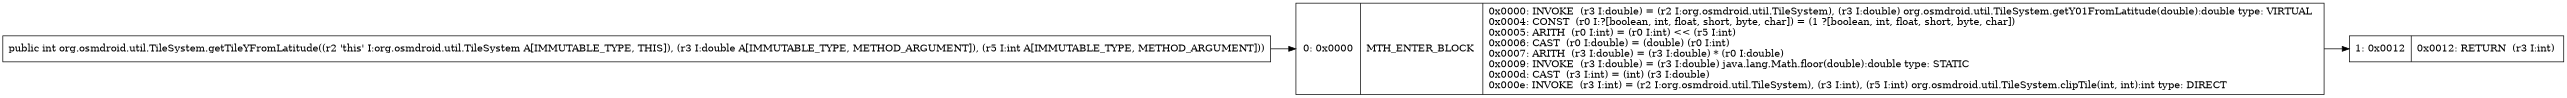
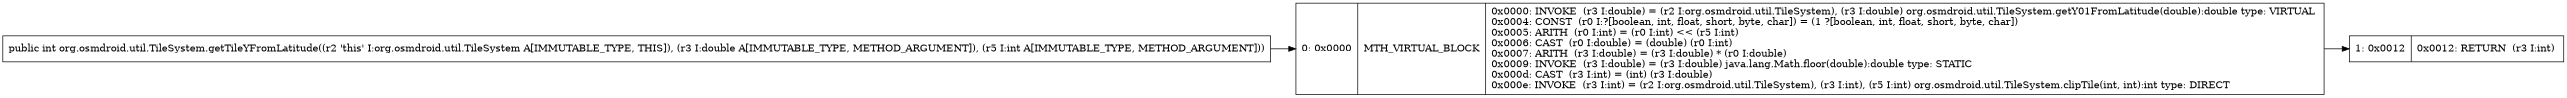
(1420, 48) -> (1422, 48)
